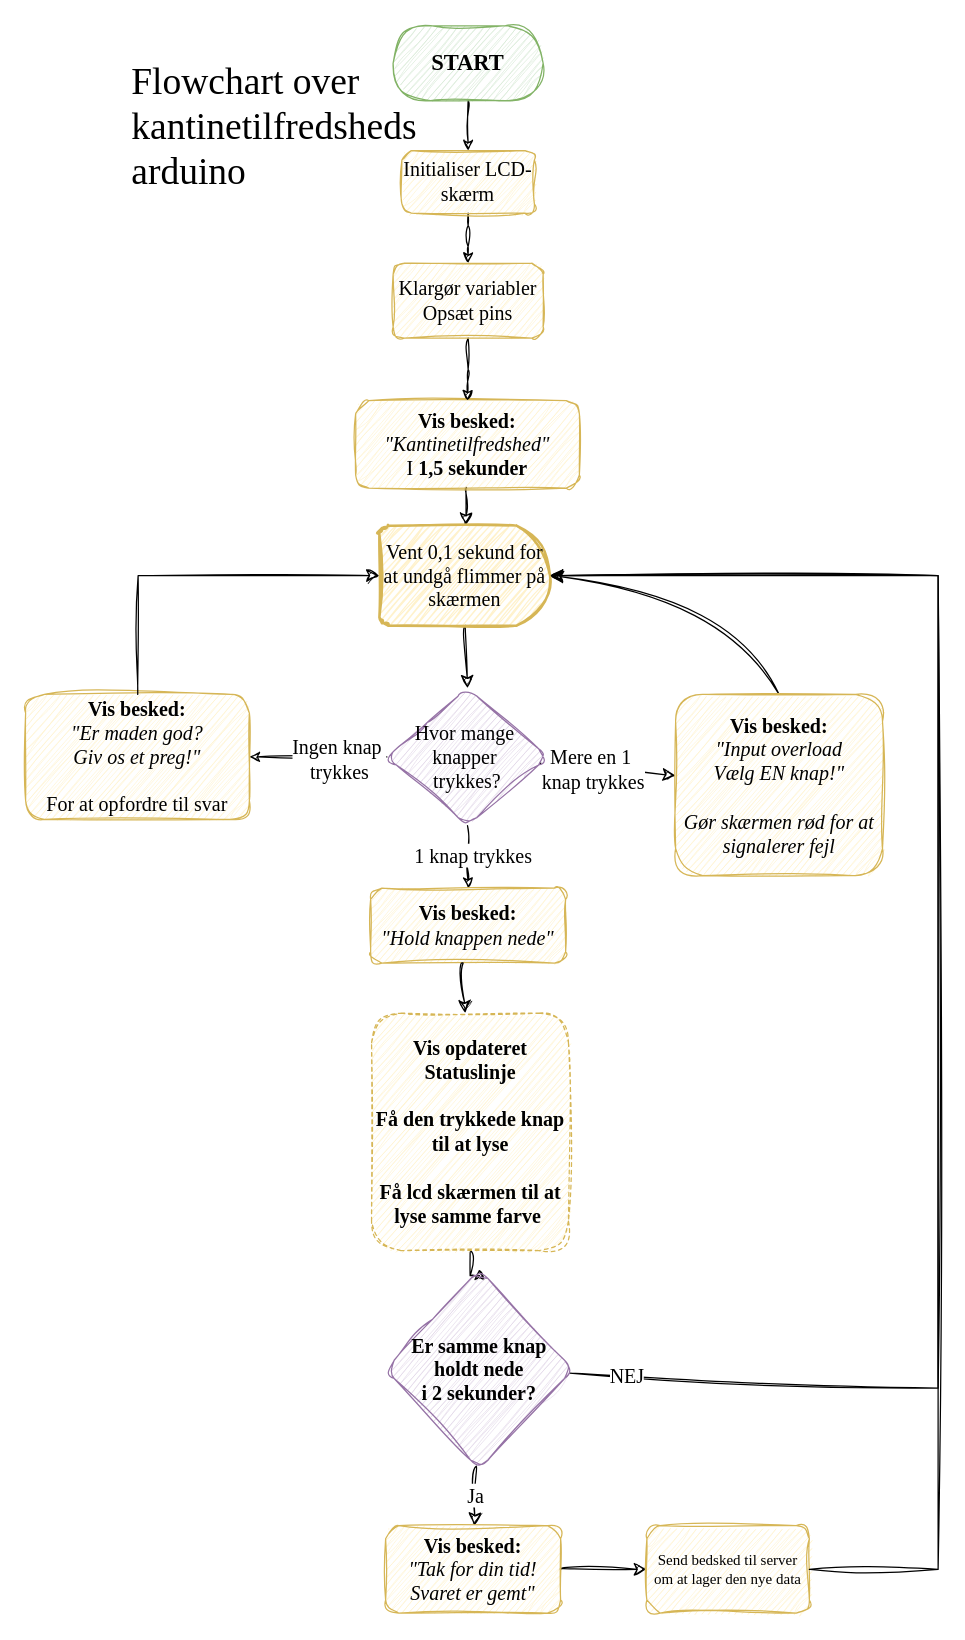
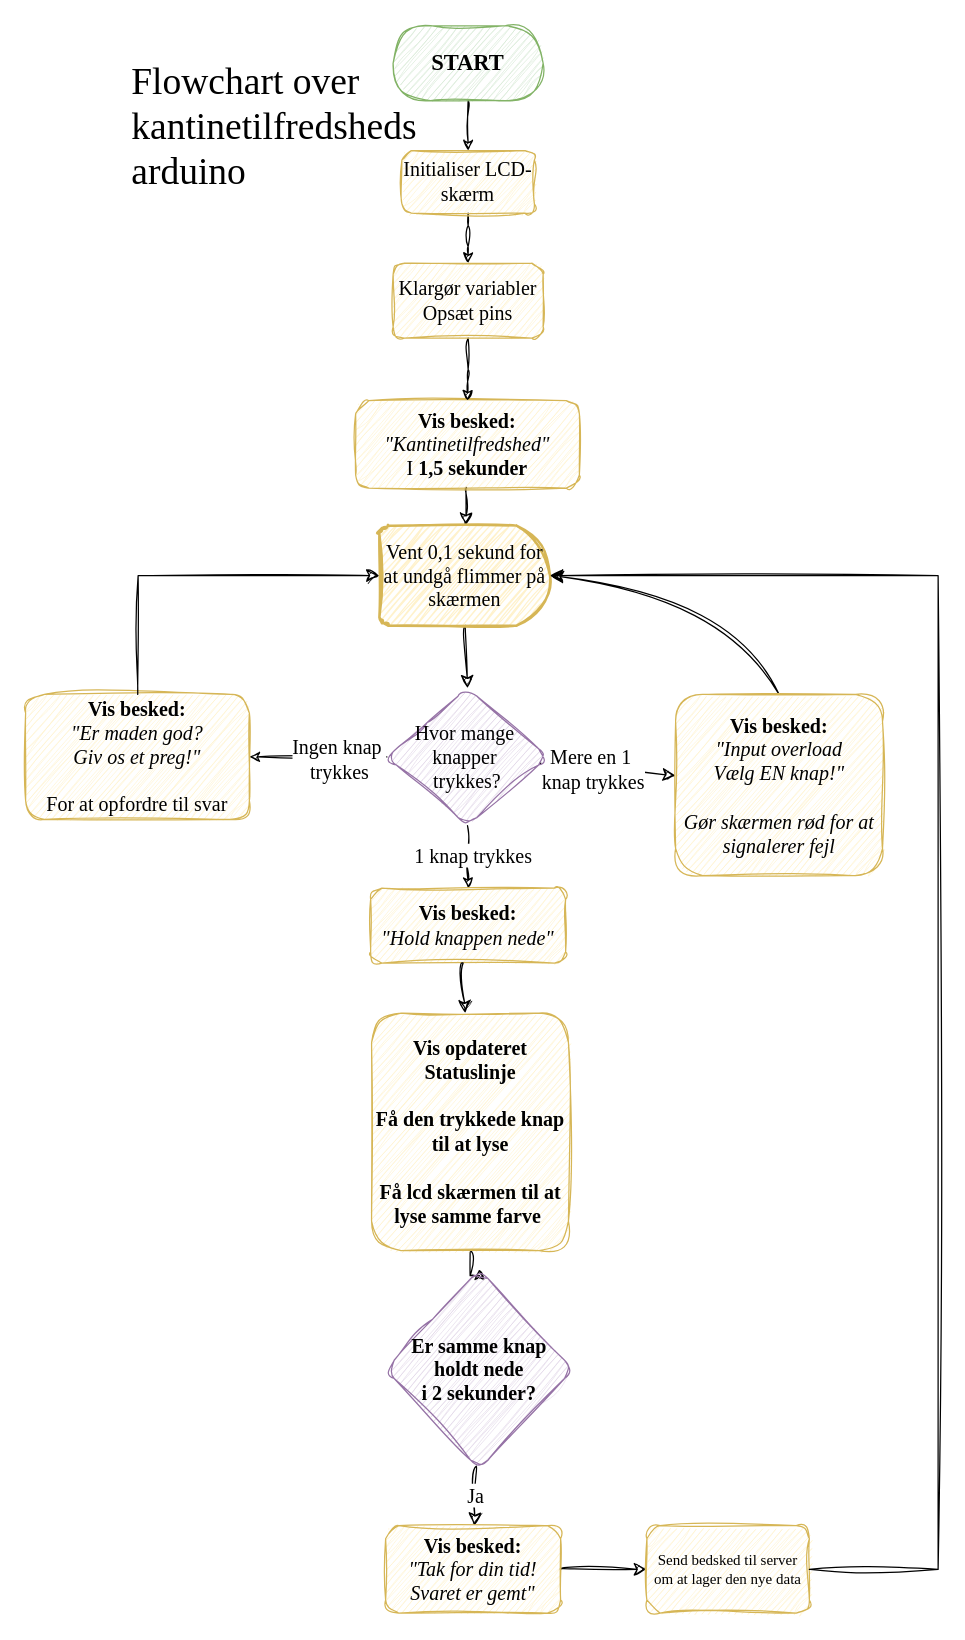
(470, 1132) -> (470, 1132)
(753, 1381) -> none
